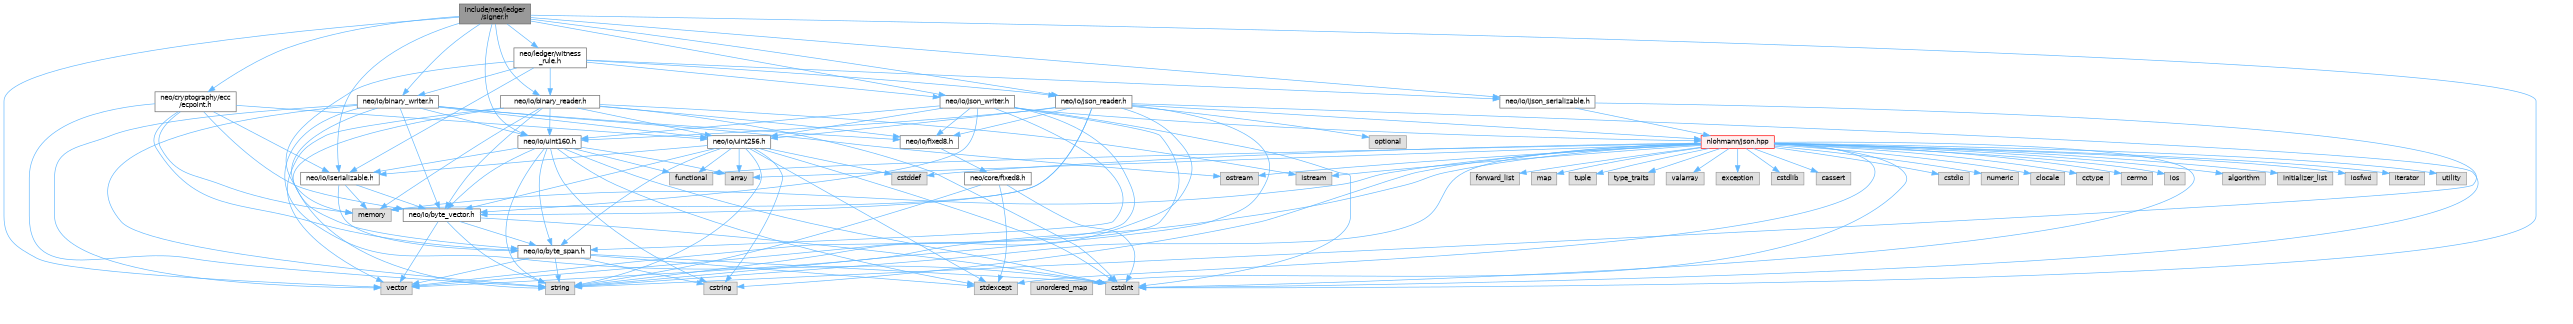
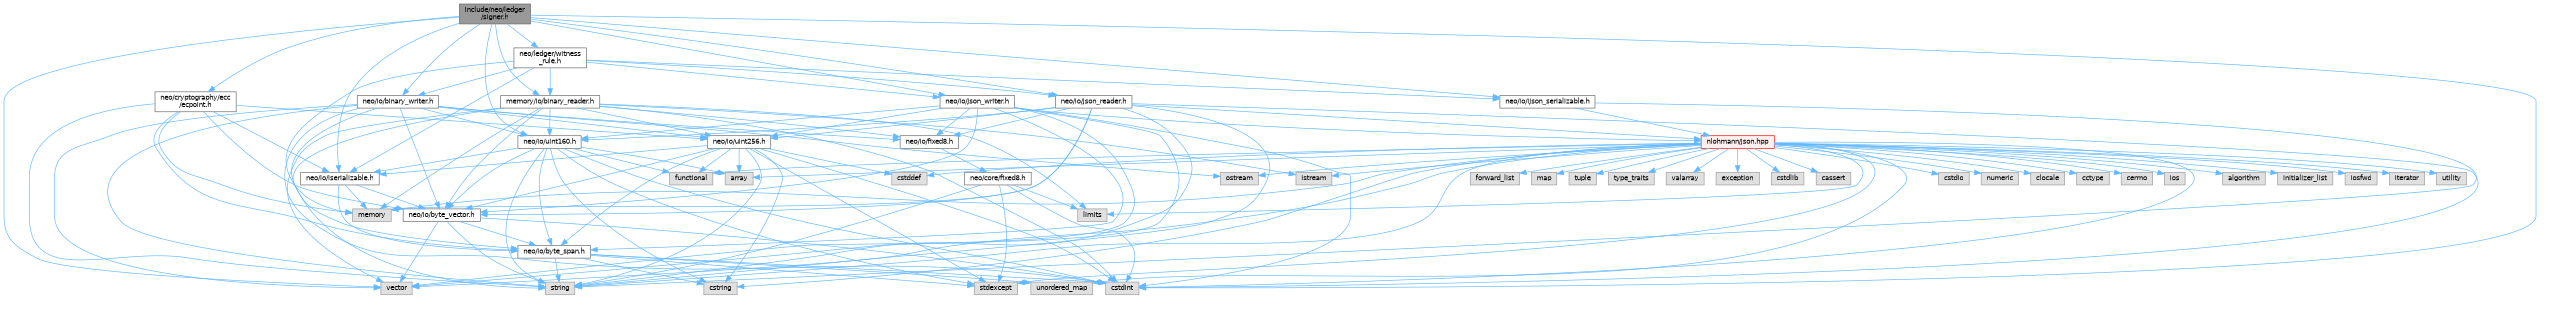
(550, 102) -> (550, 102)
(1388, 142) -> none
none -> (1092, 215)
(474, 270) -> (807, 268)
